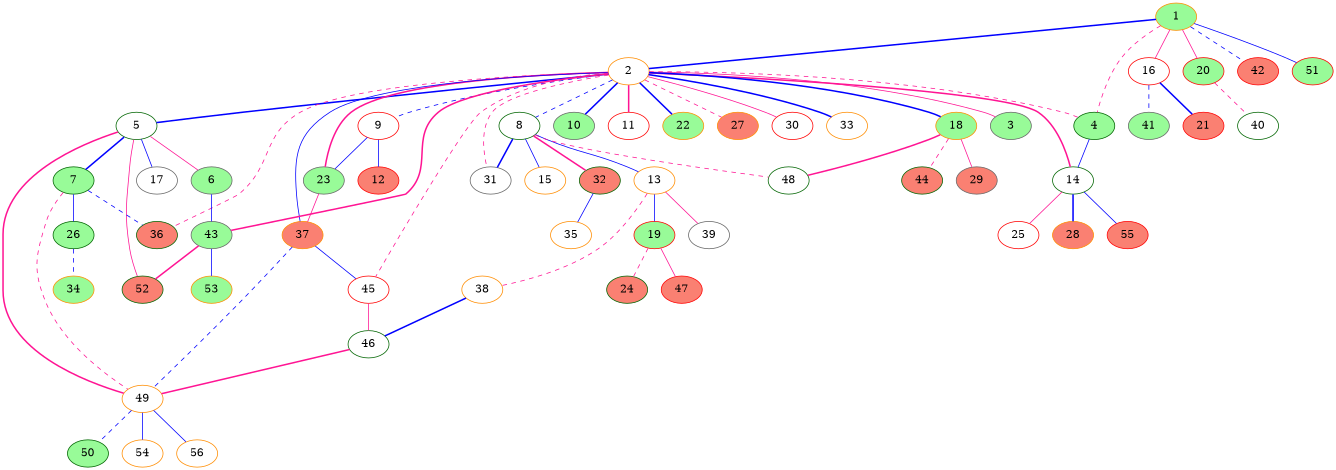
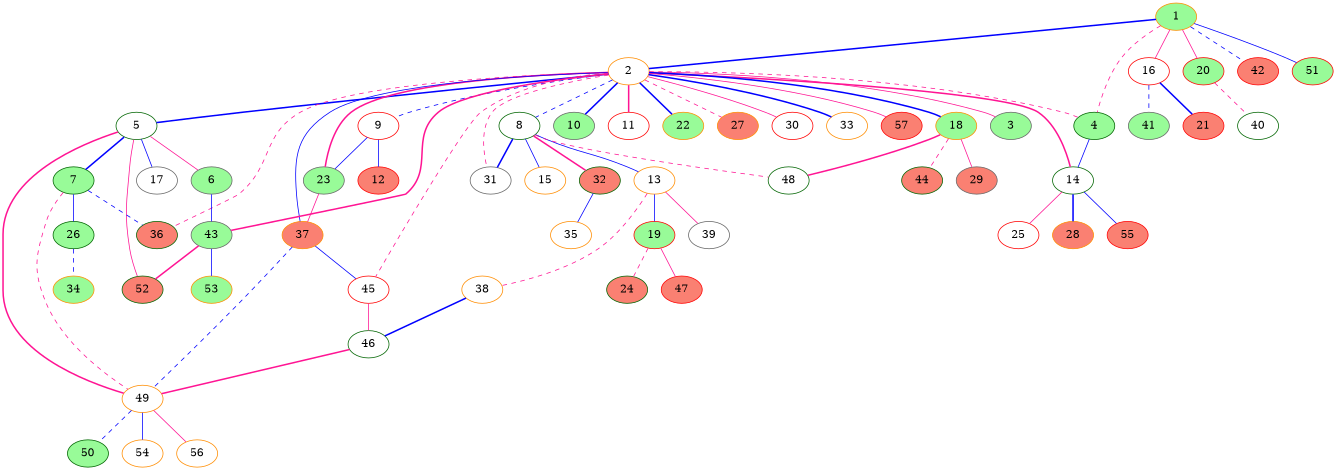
none -> (902, 126)
(170, 426) -> (170, 426)
